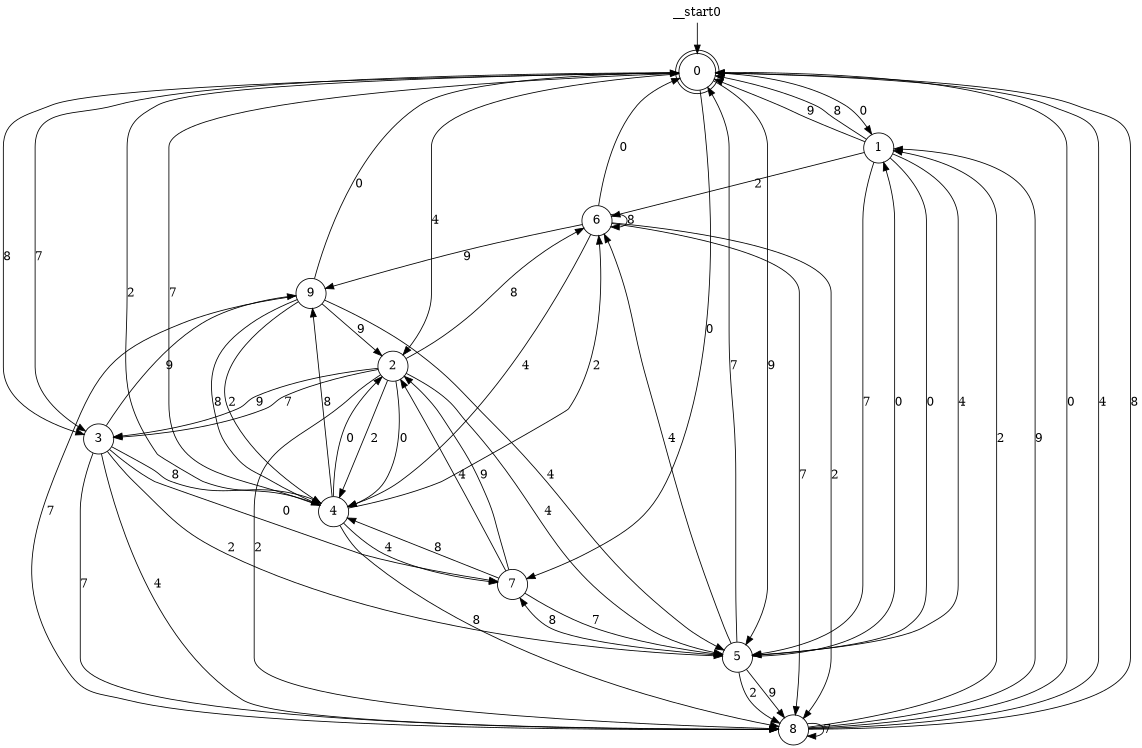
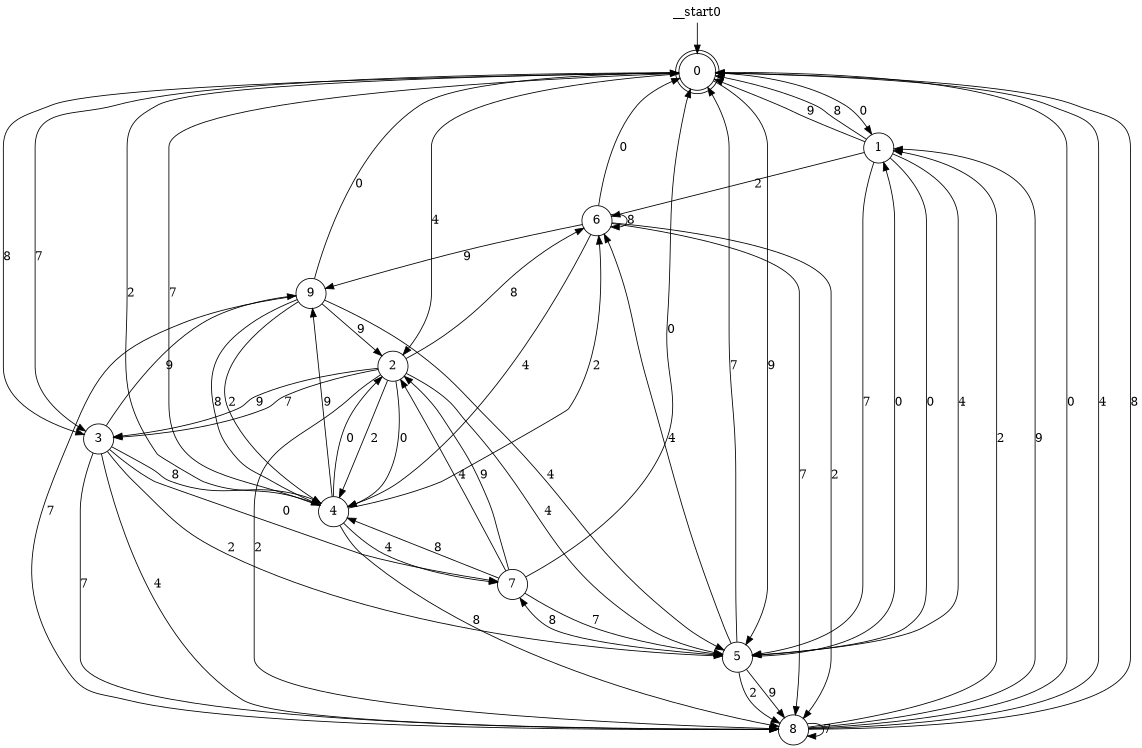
(699, 371) -> (669, 368)
(328, 403) -> (328, 403)
